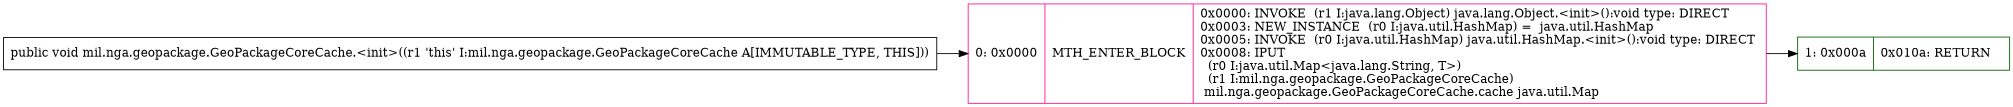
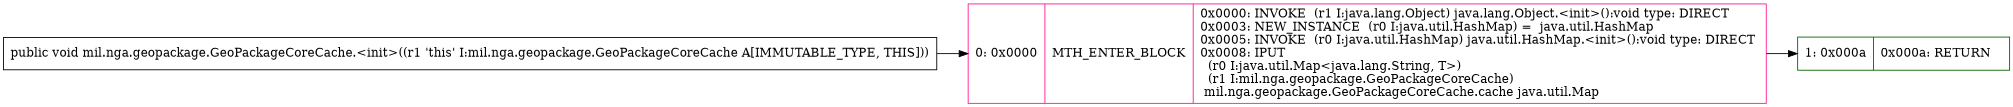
(1942, 53) -> (1942, 53)
